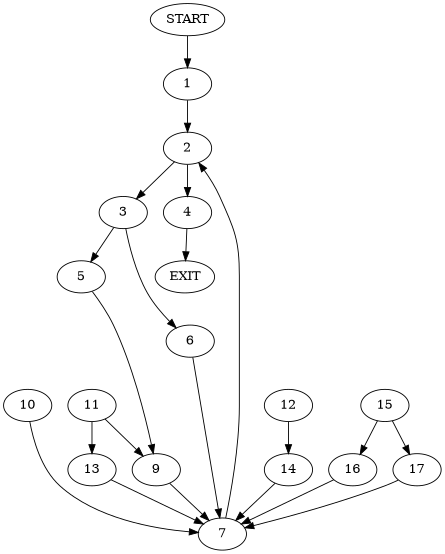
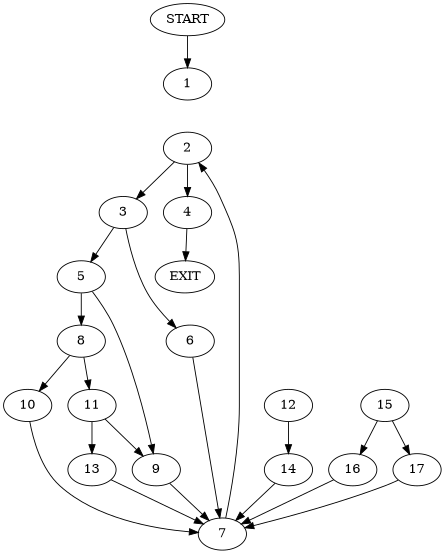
(188, 112) -> none
none -> (81, 341)
